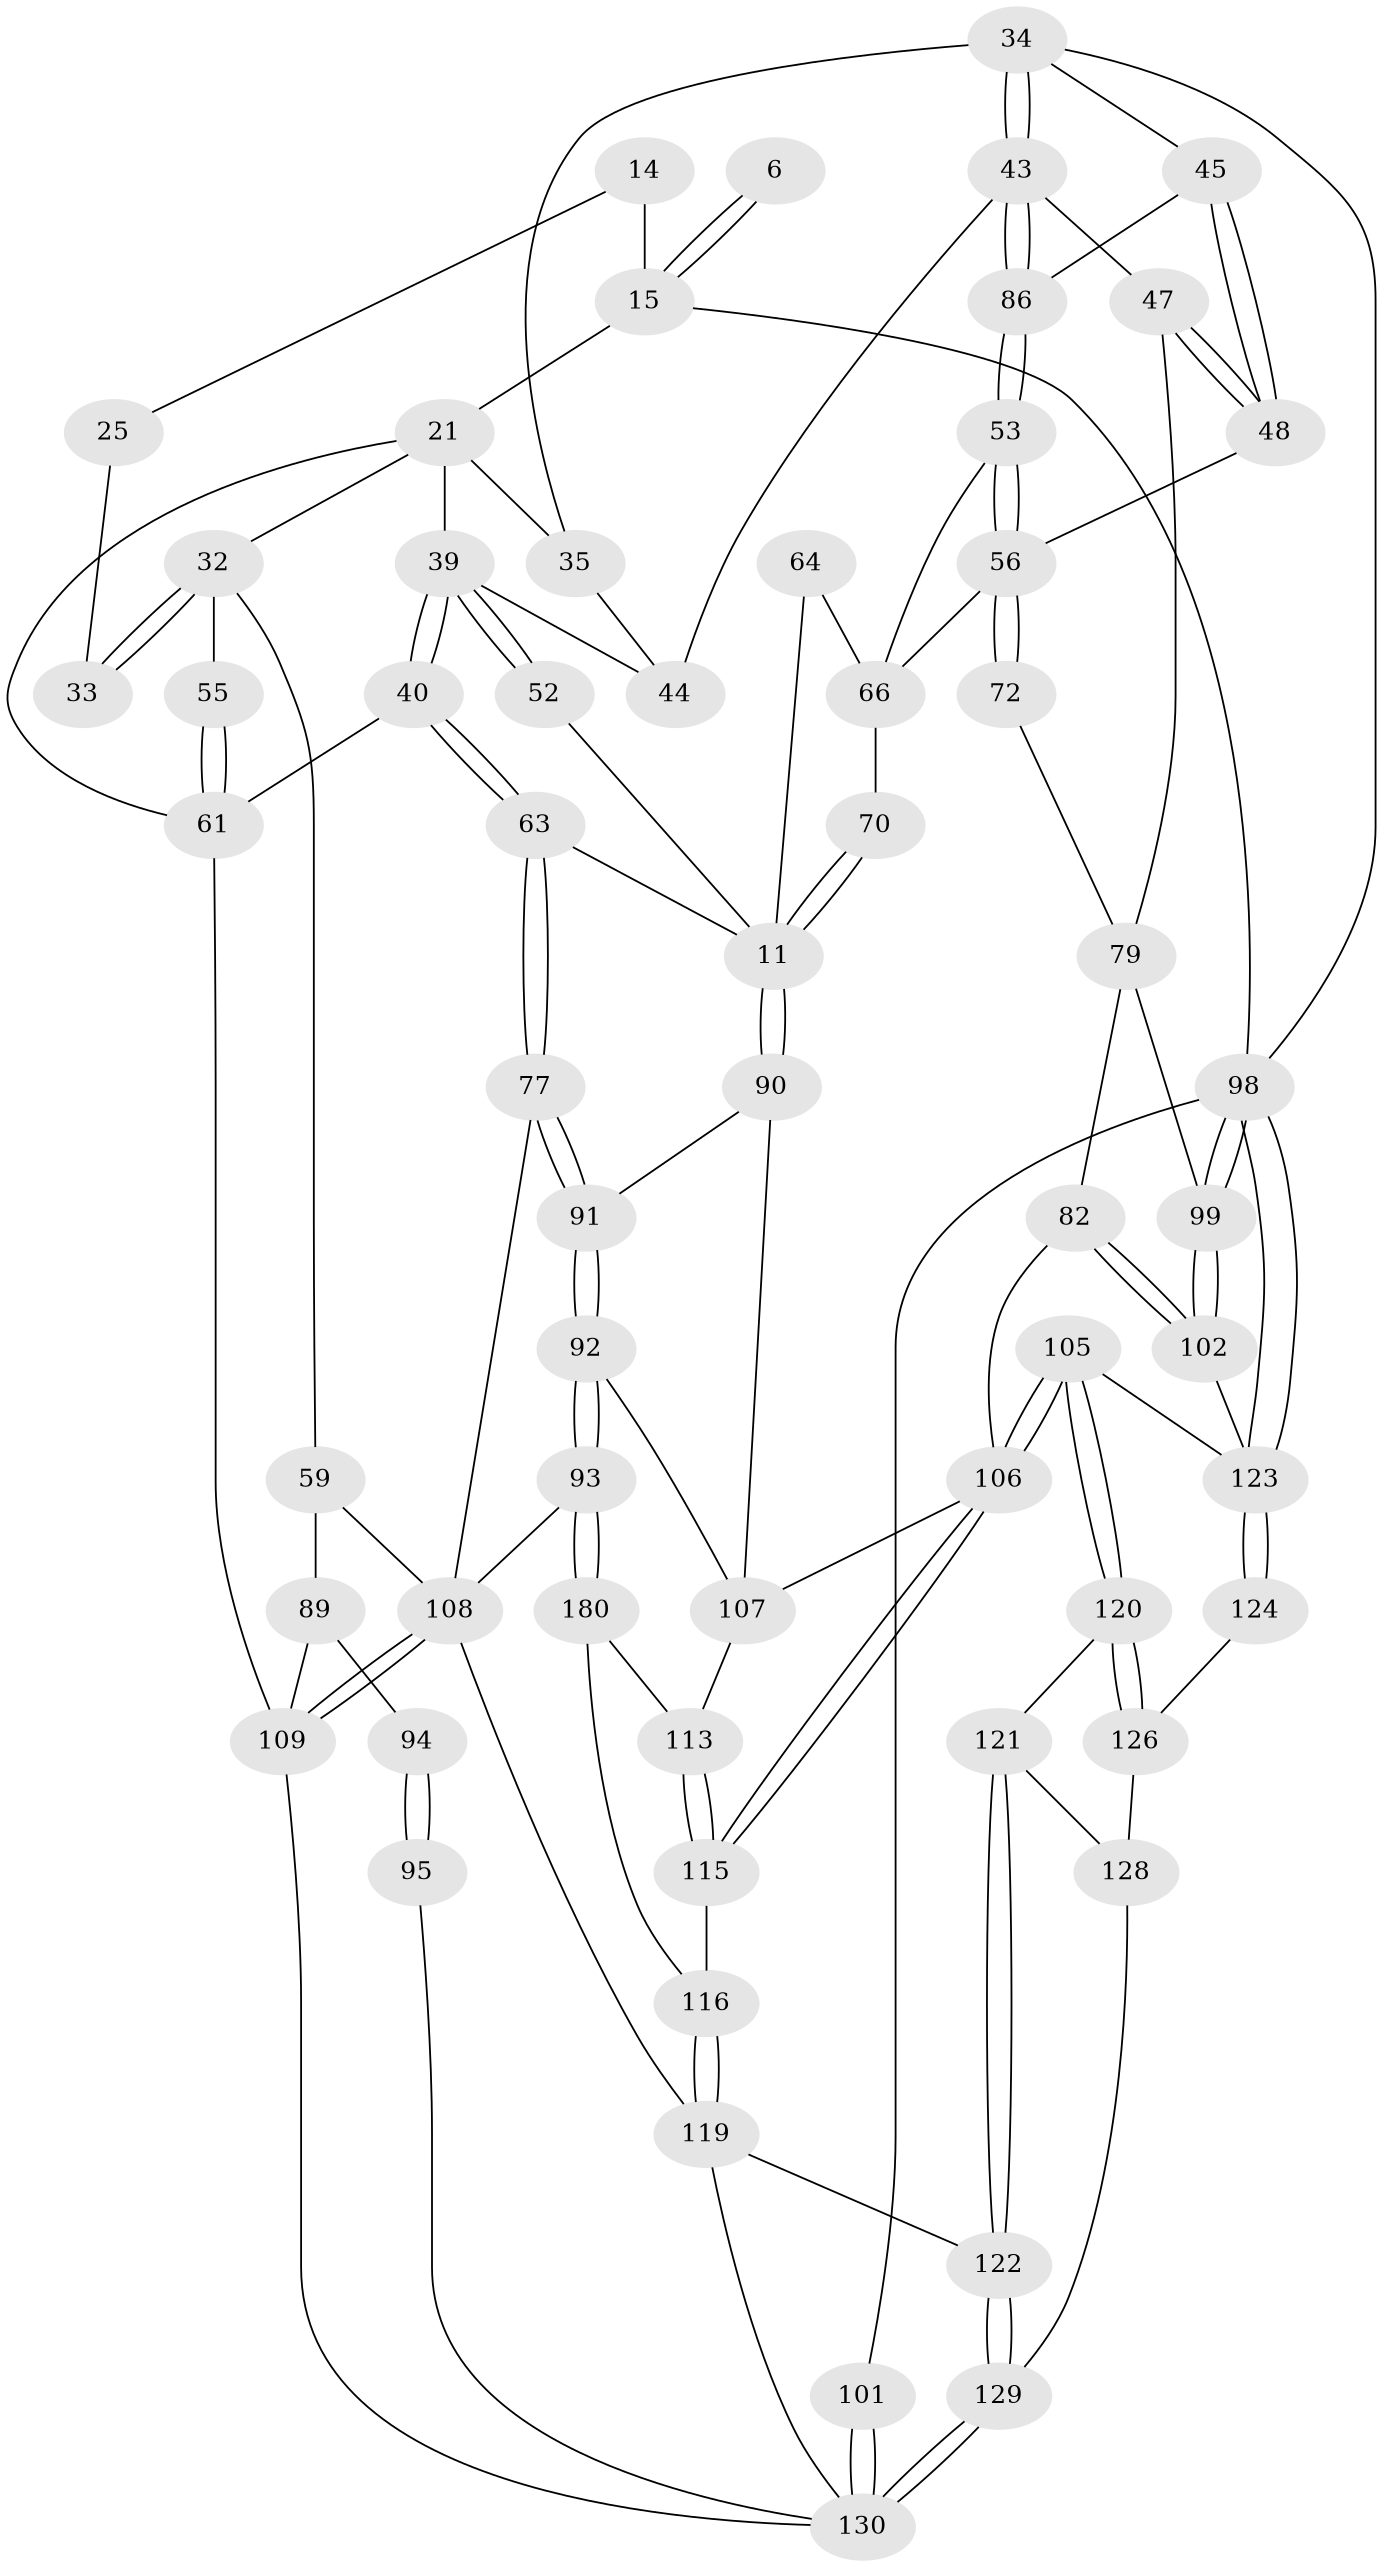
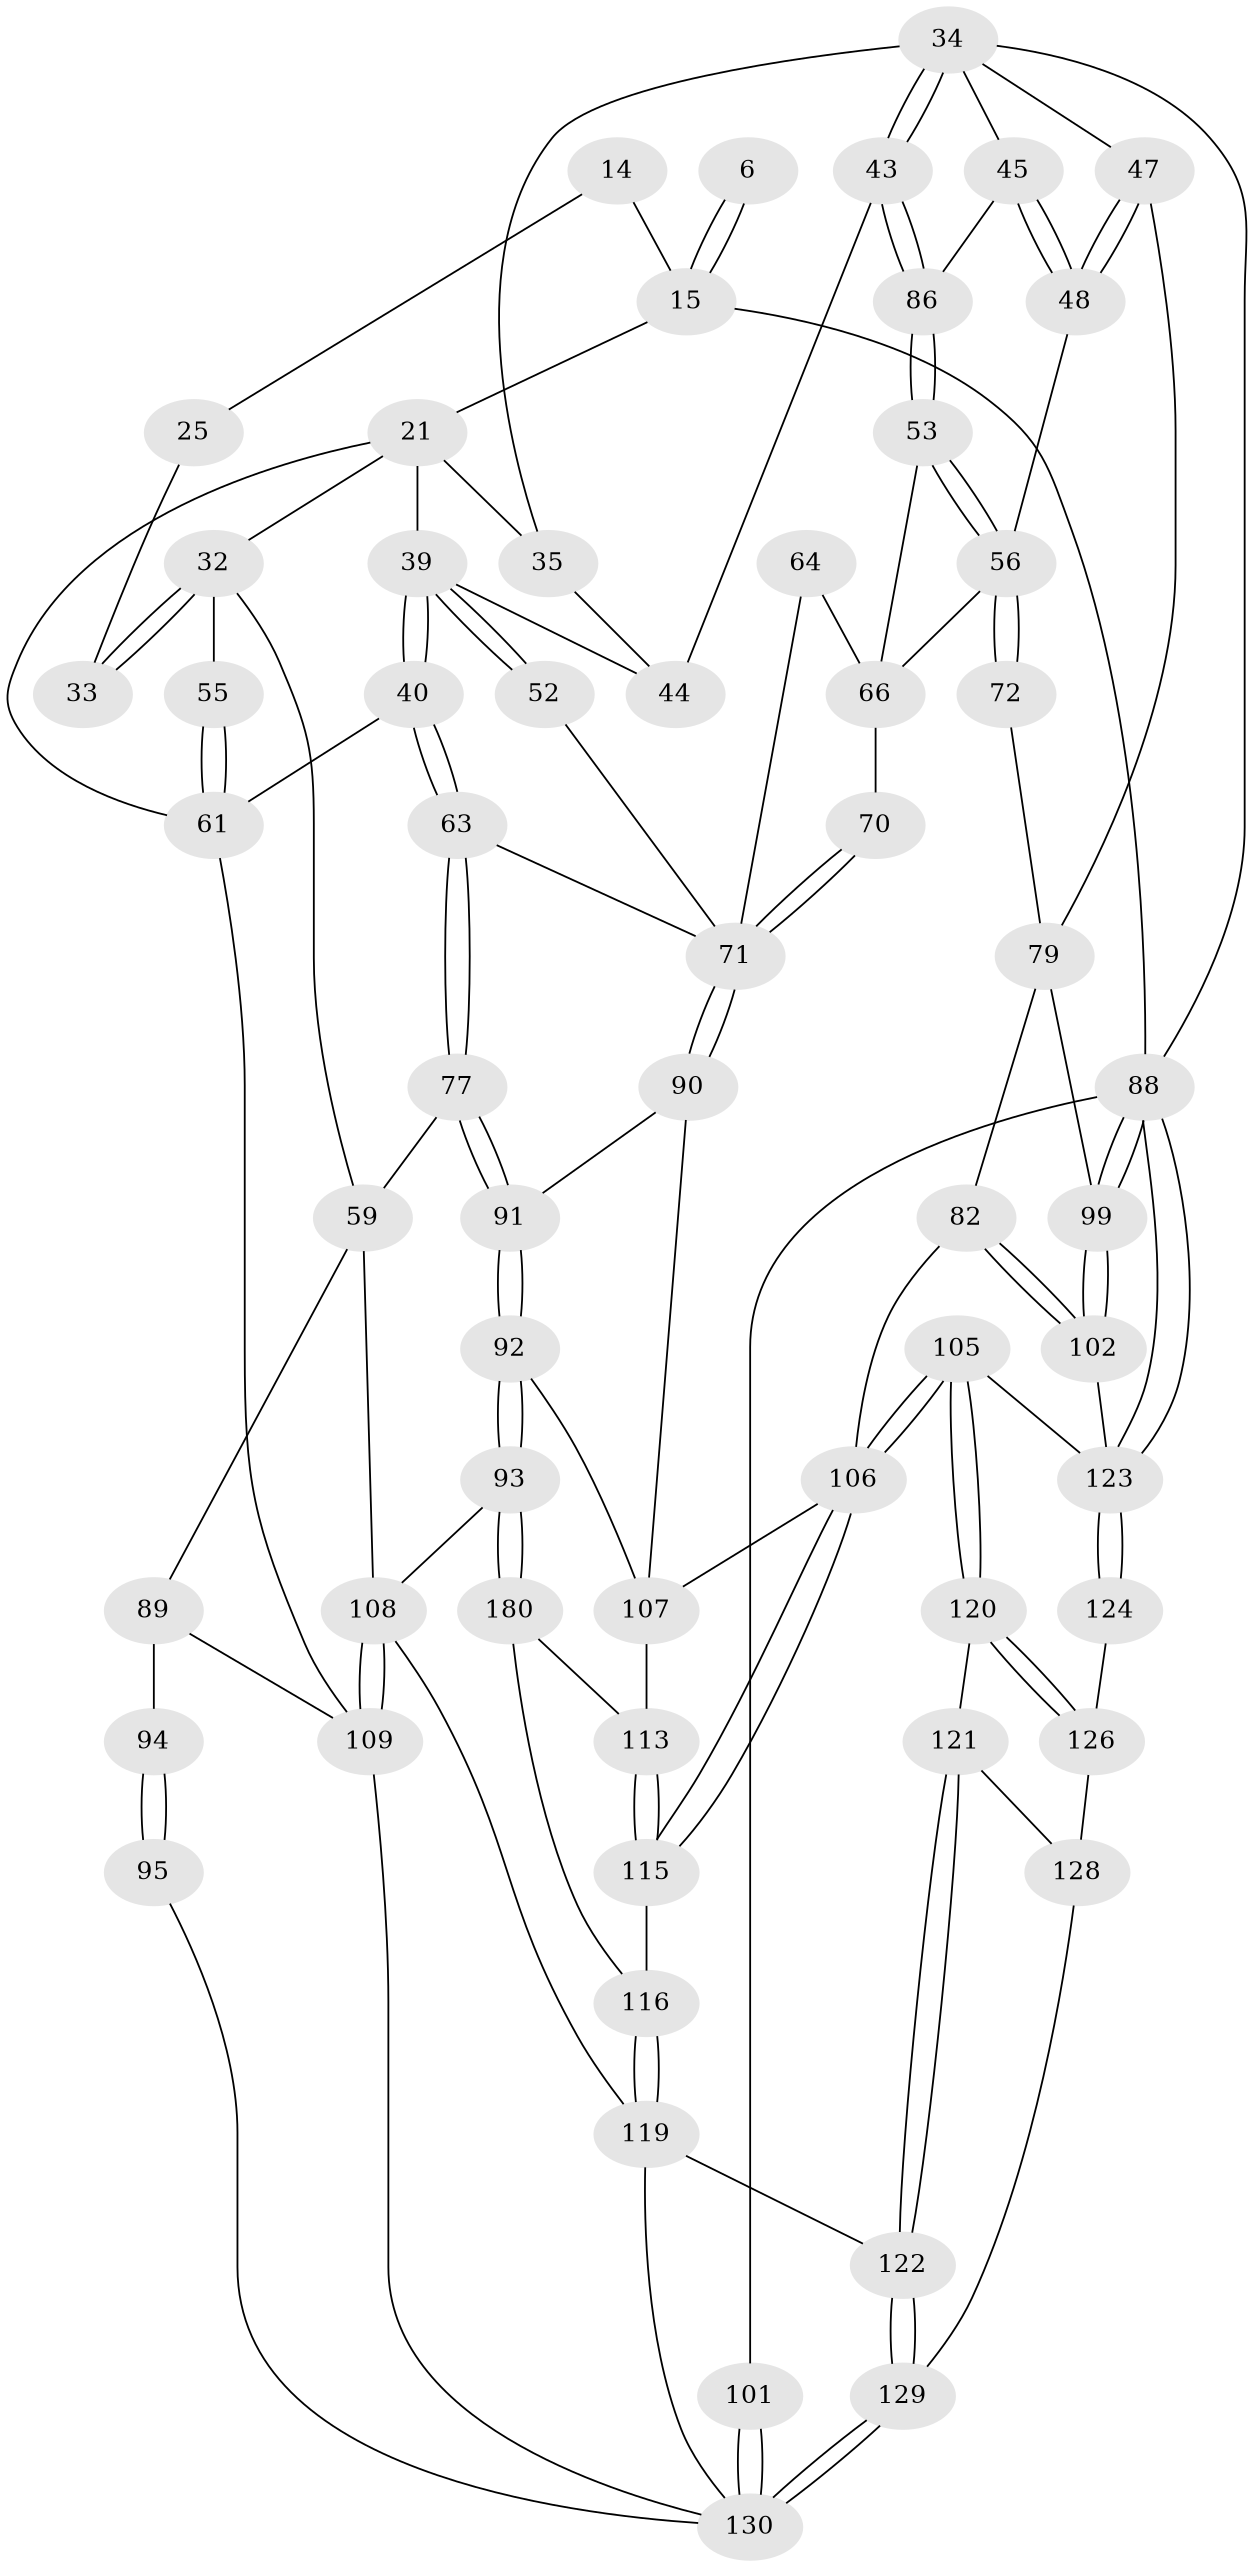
(1088, 236) -> (1047, 106)
(774, 956) -> (736, 956)
(1245, 1087) -> (1145, 1087)
(493, 1349) -> (410, 1153)
